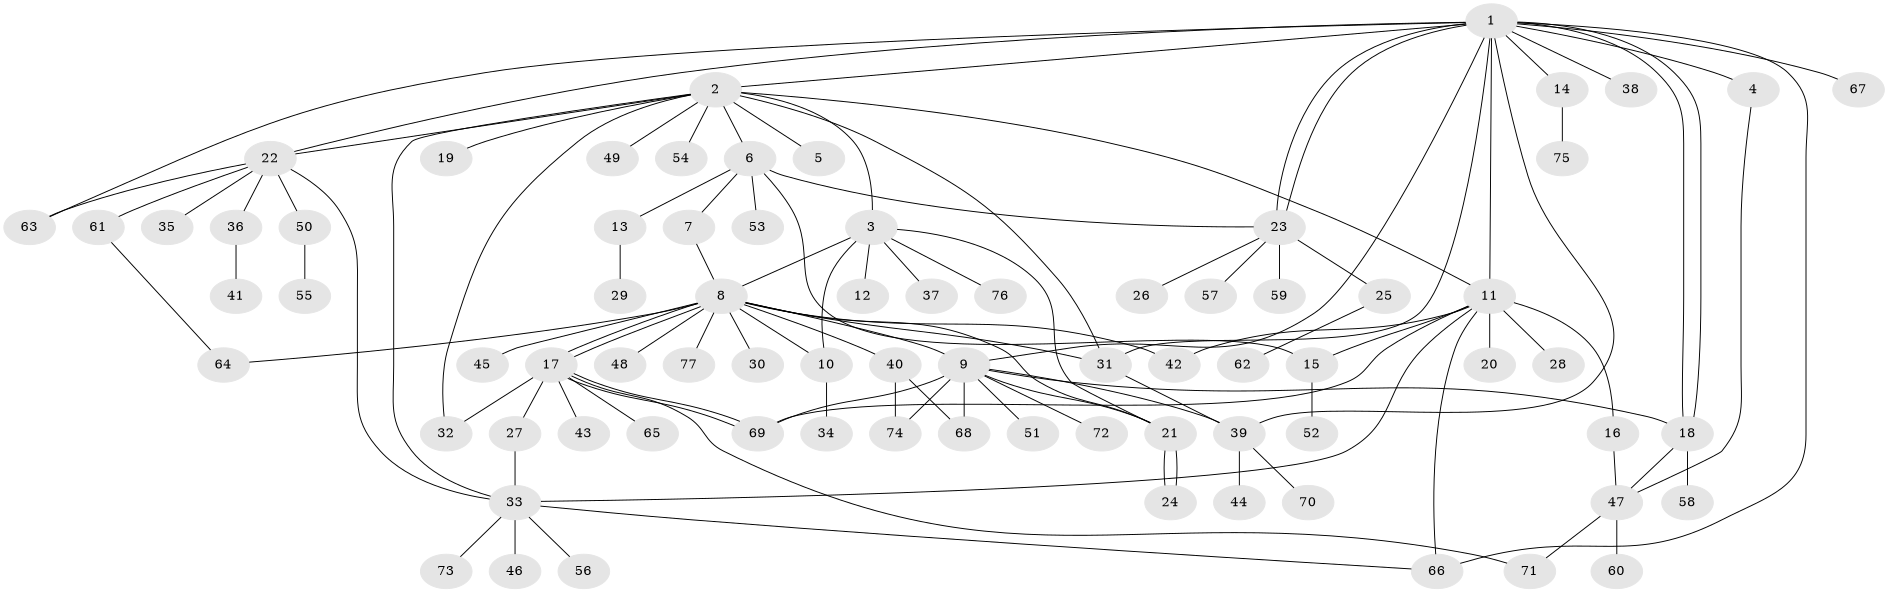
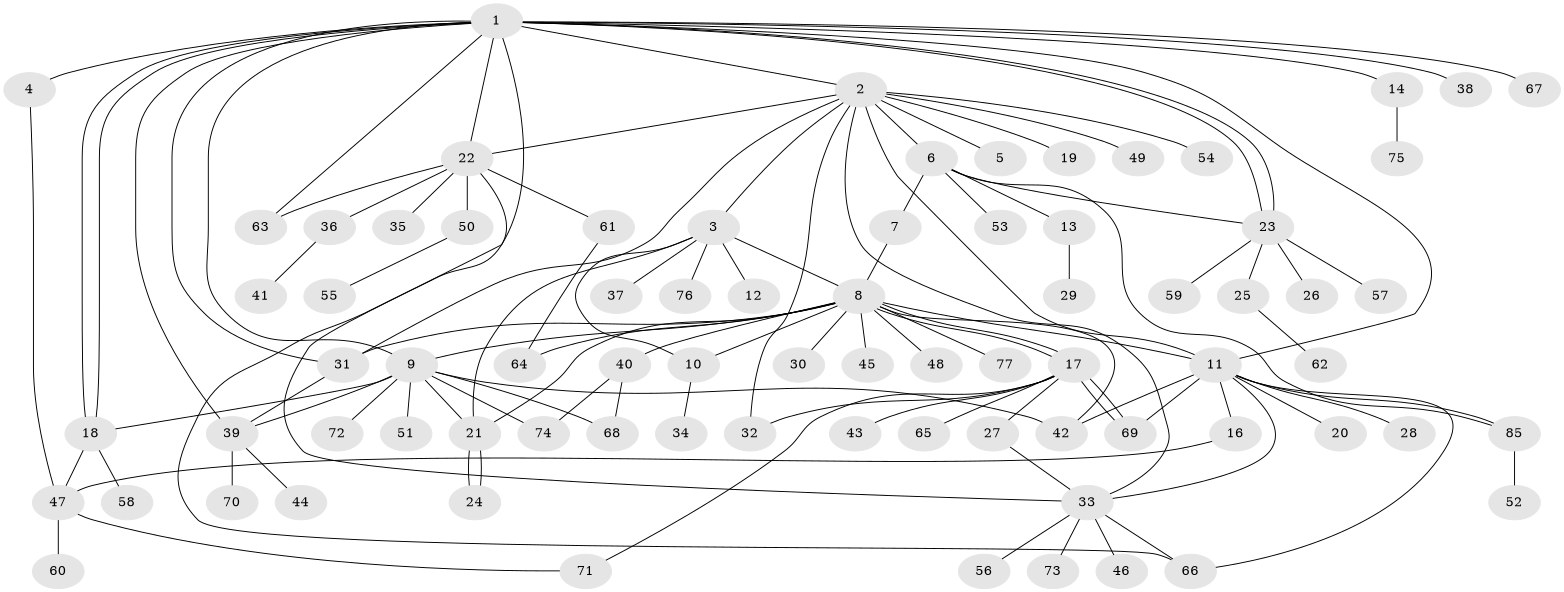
none -> (1037, 331)
(1312, 365) -> (1515, 434)
(861, 399) -> (740, 390)
